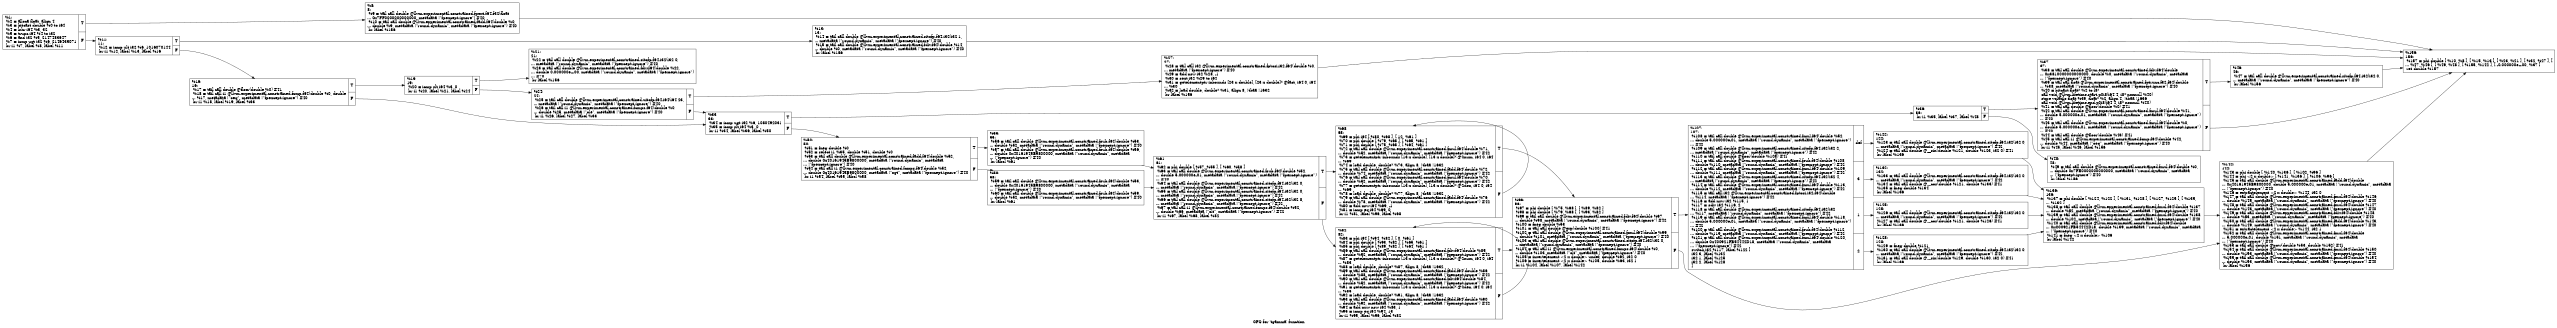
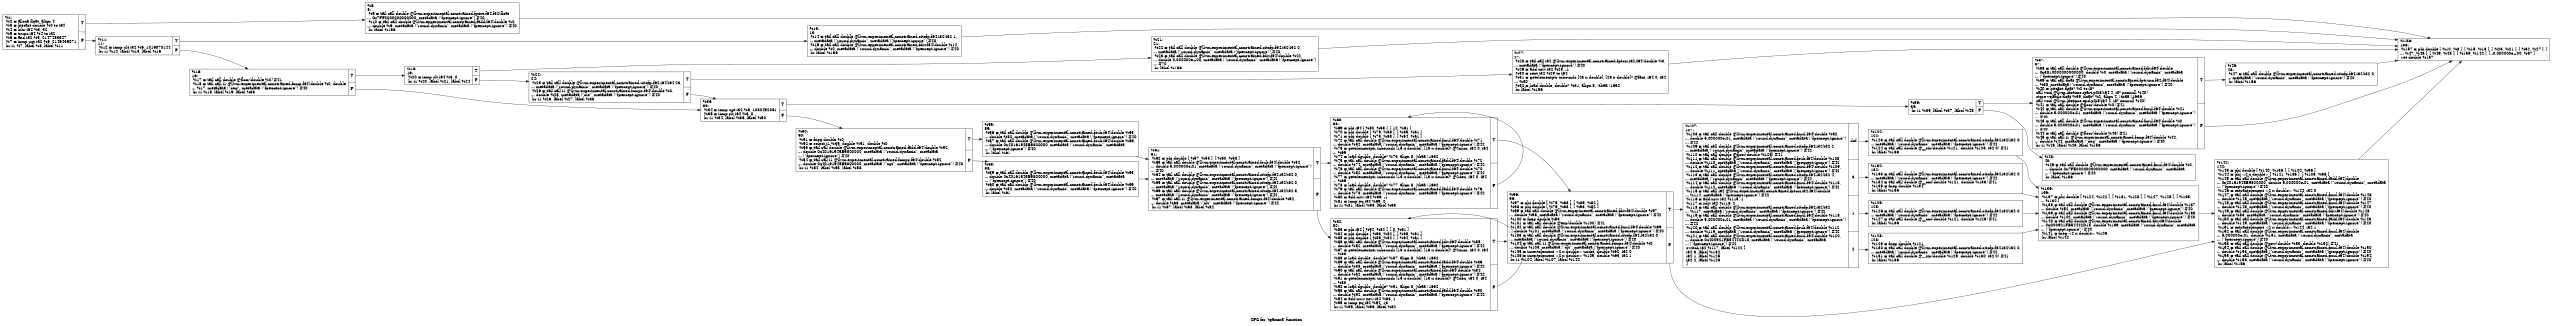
none -> (1857, 39)
